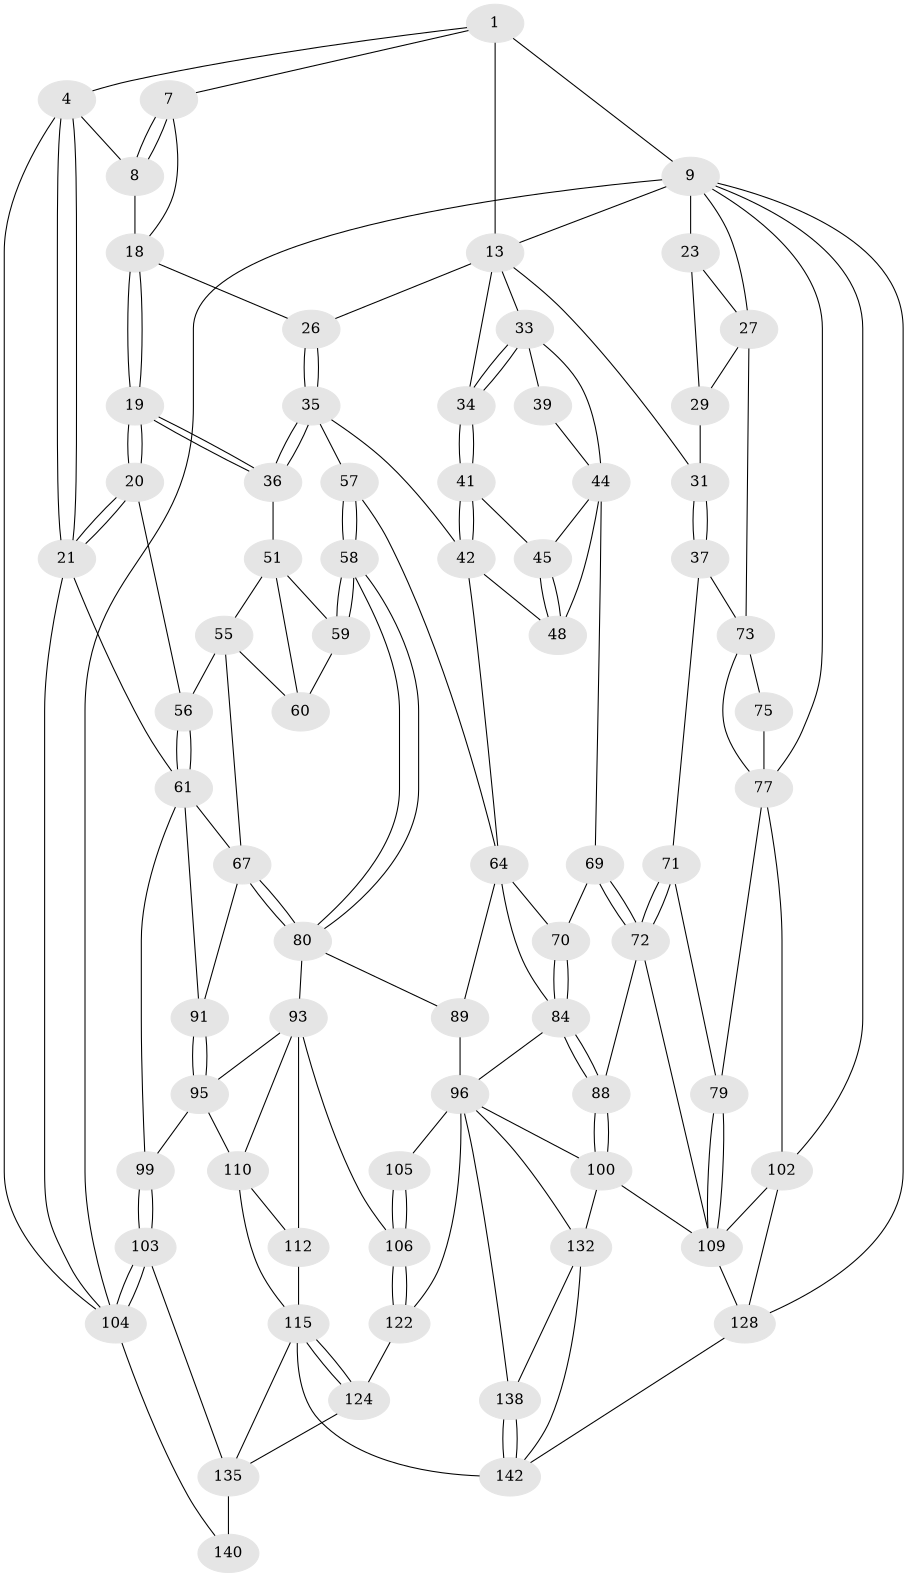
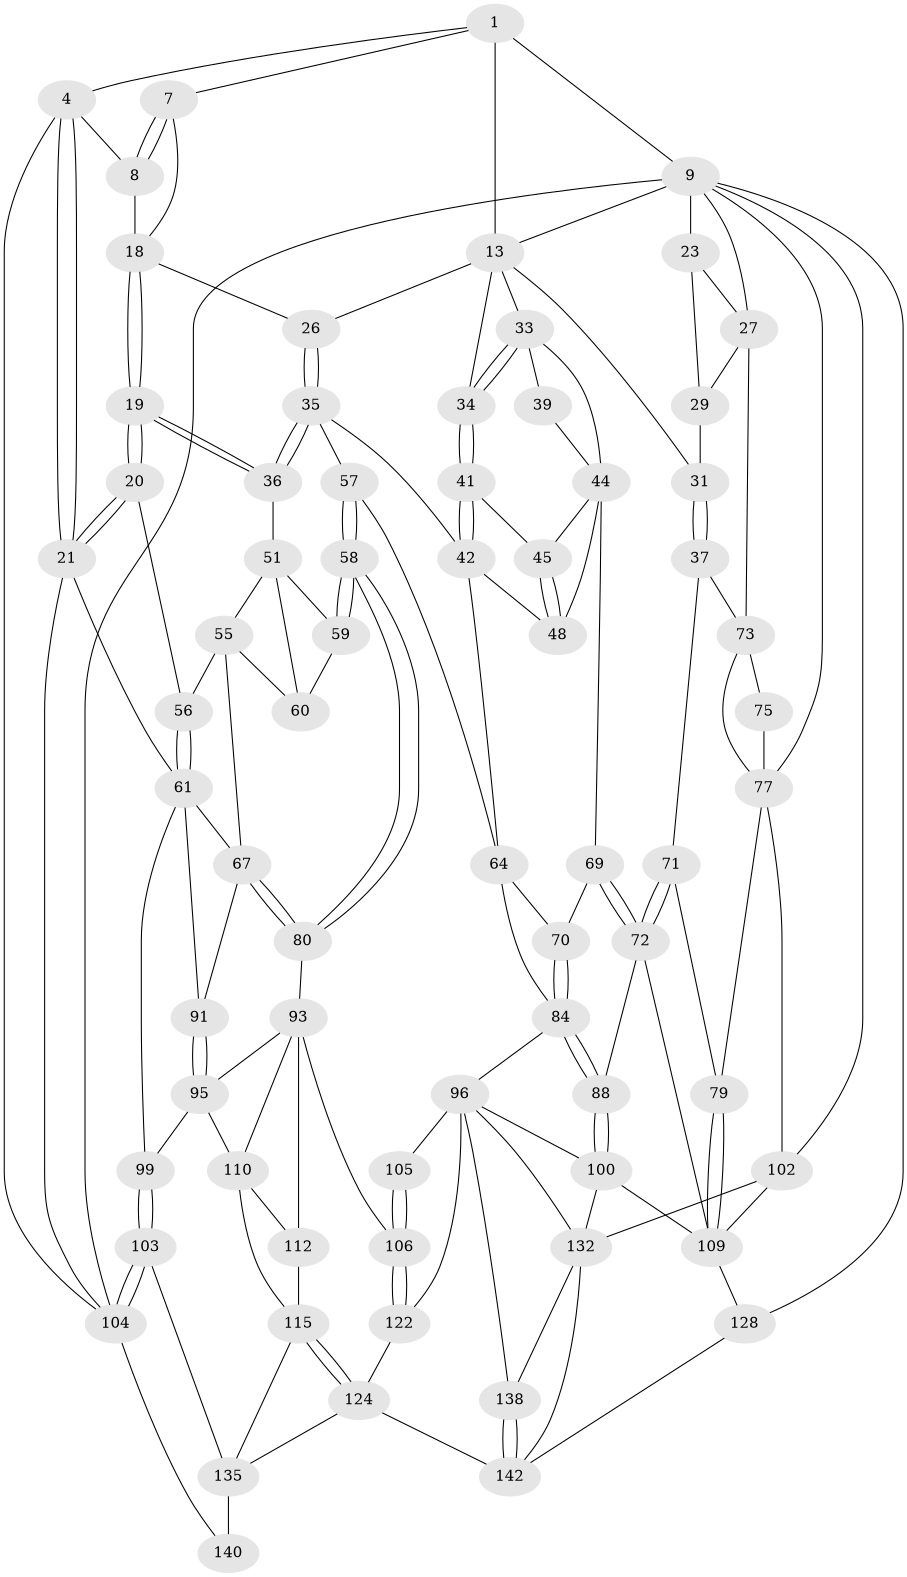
(460, 1018) -> none
(763, 1247) -> (682, 1209)
(356, 1447) -> (434, 1439)
